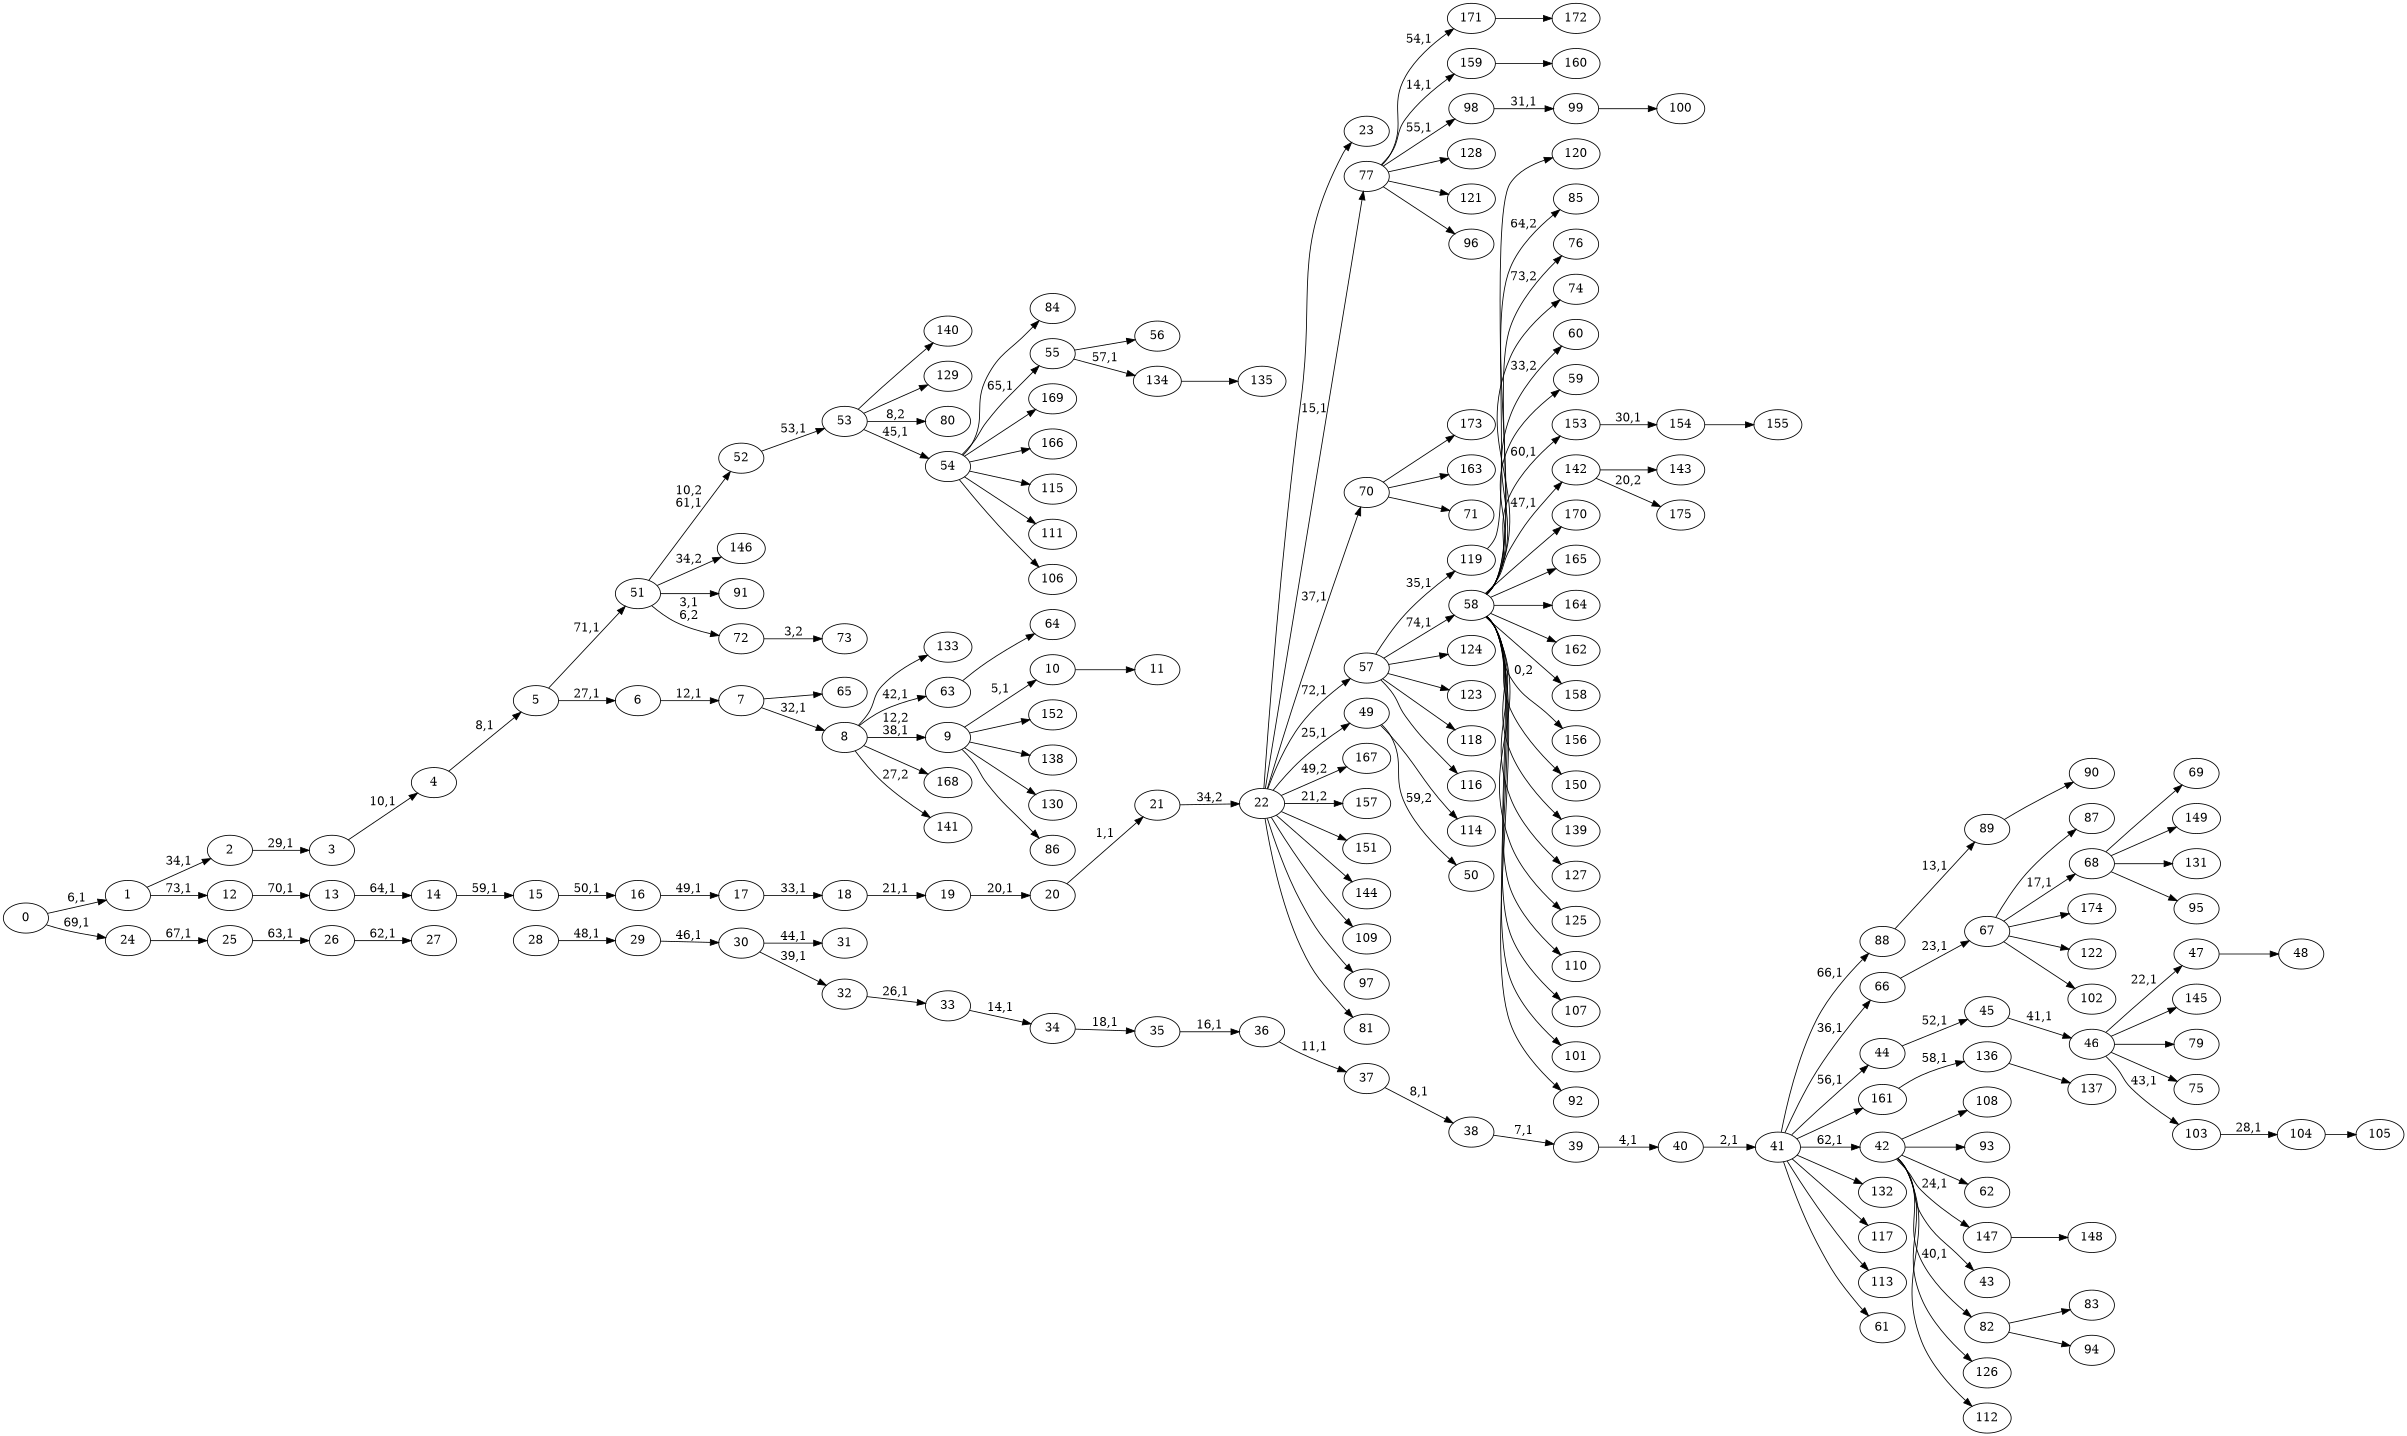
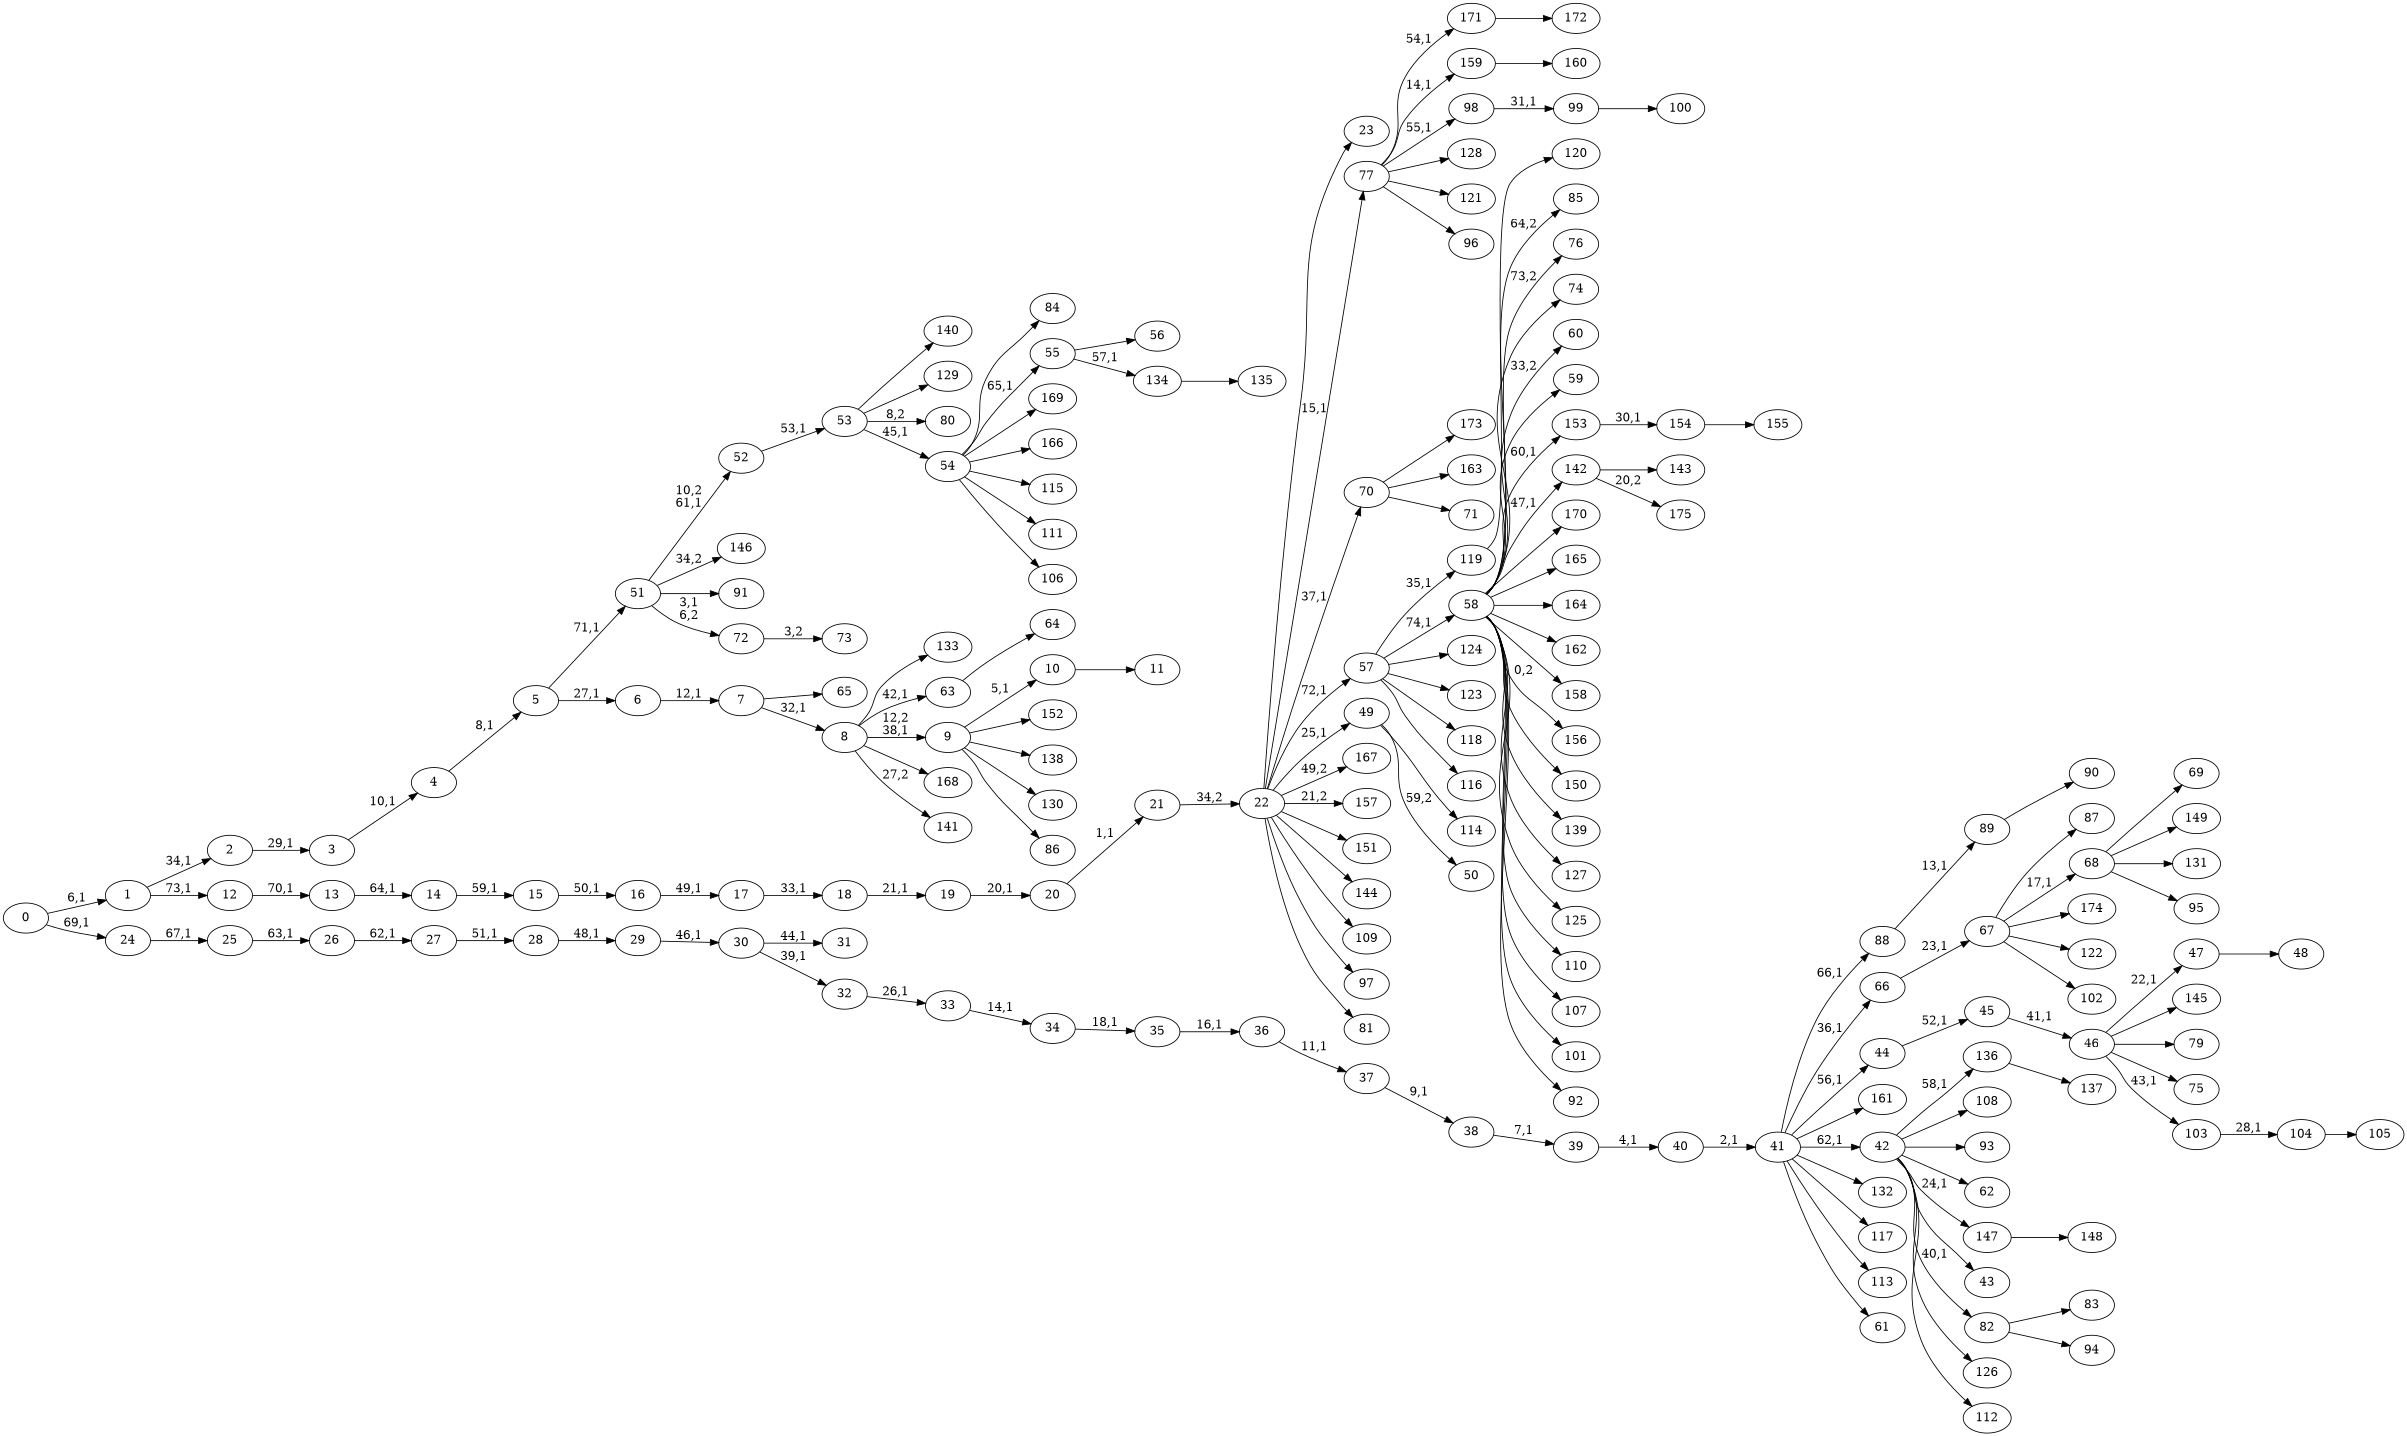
none -> (481, 941)
(1926, 1073) -> (1931, 1105)
(1419, 1092) -> (1419, 1092)
